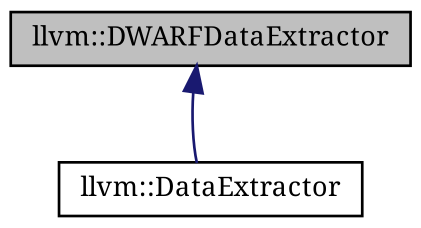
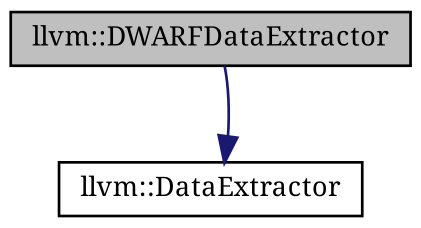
(193, 128) -> (228, 101)
